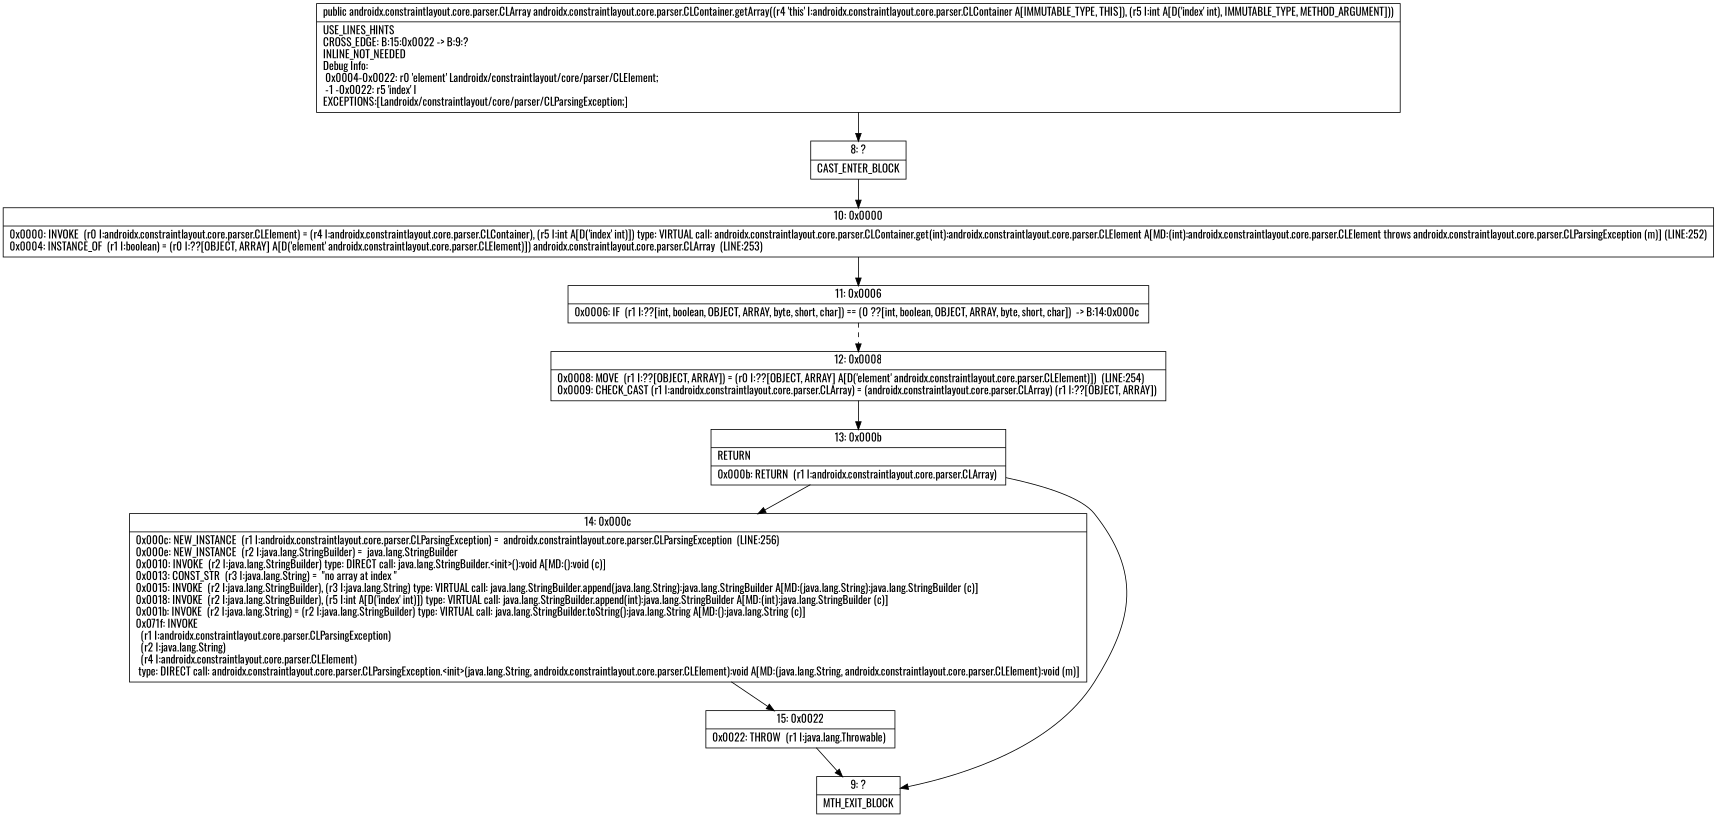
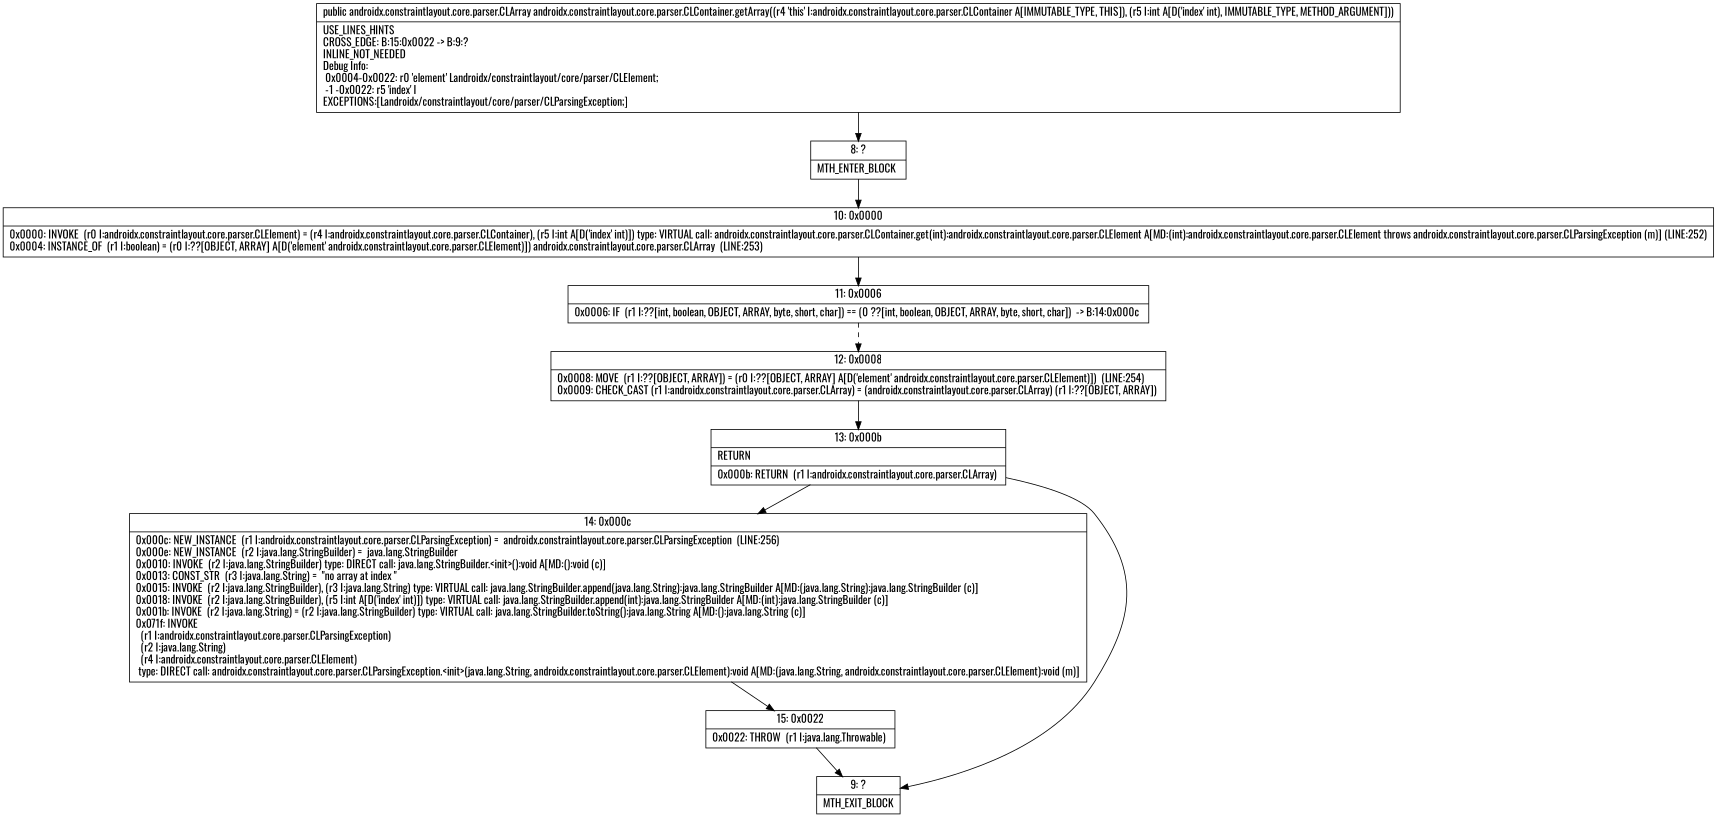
(858, 169) -> (857, 169)
